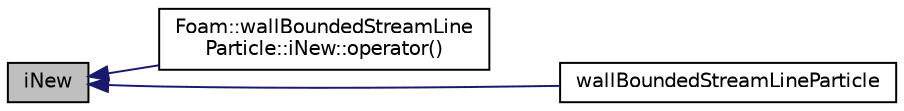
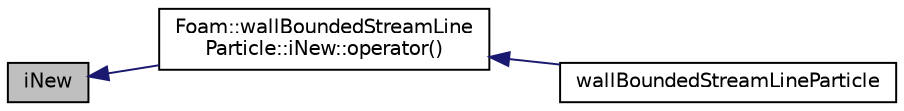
(334, 88) -> (534, 62)
